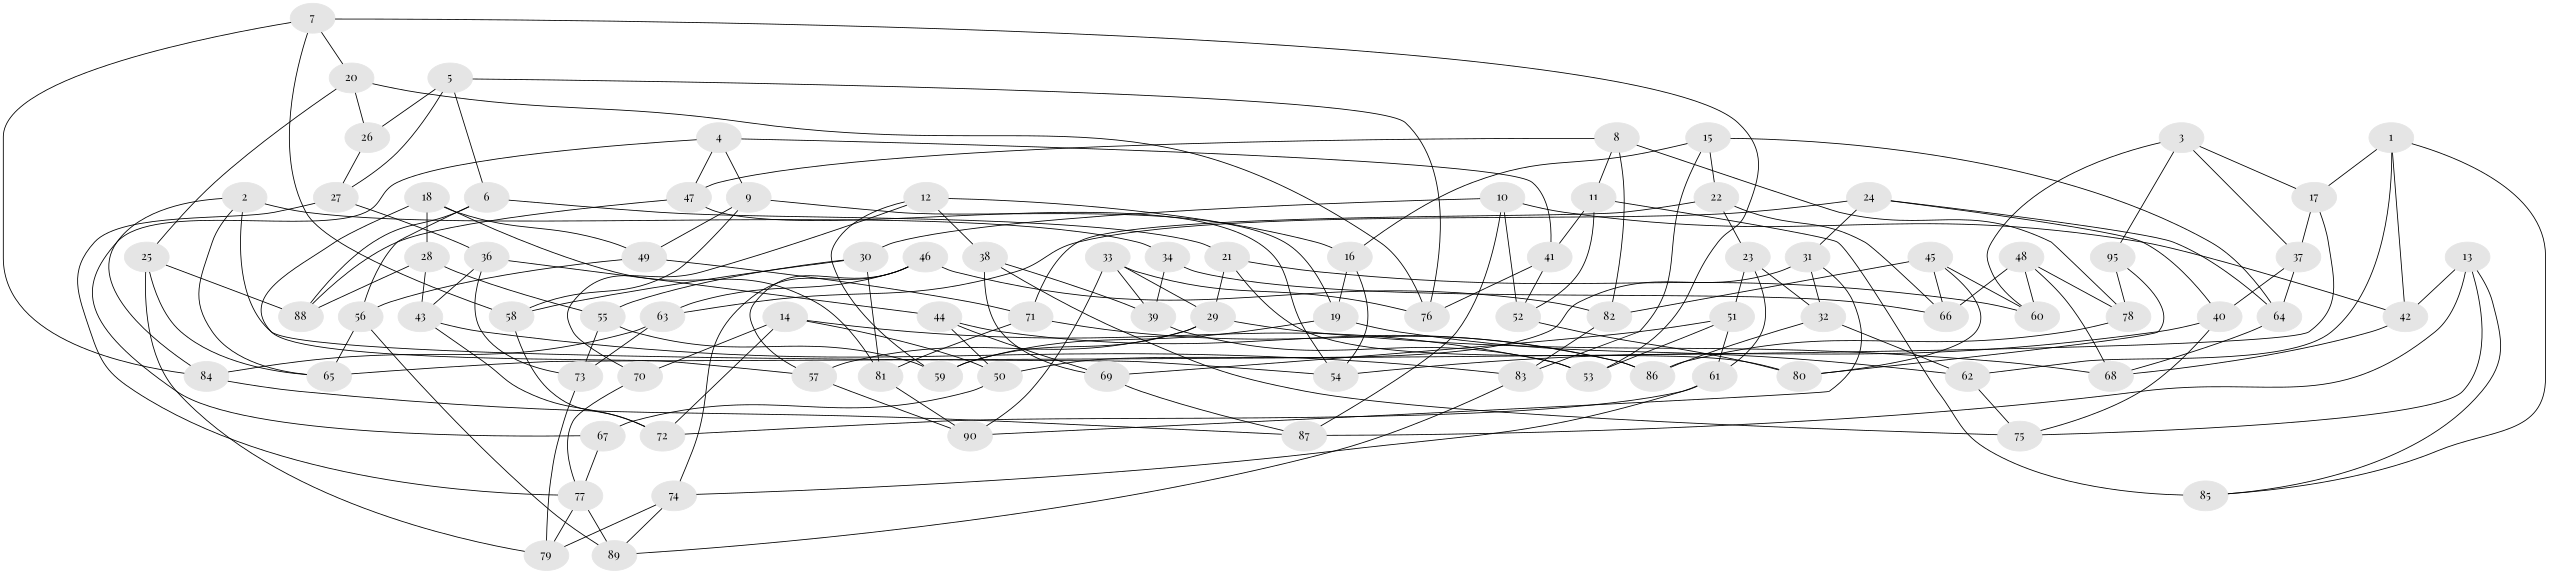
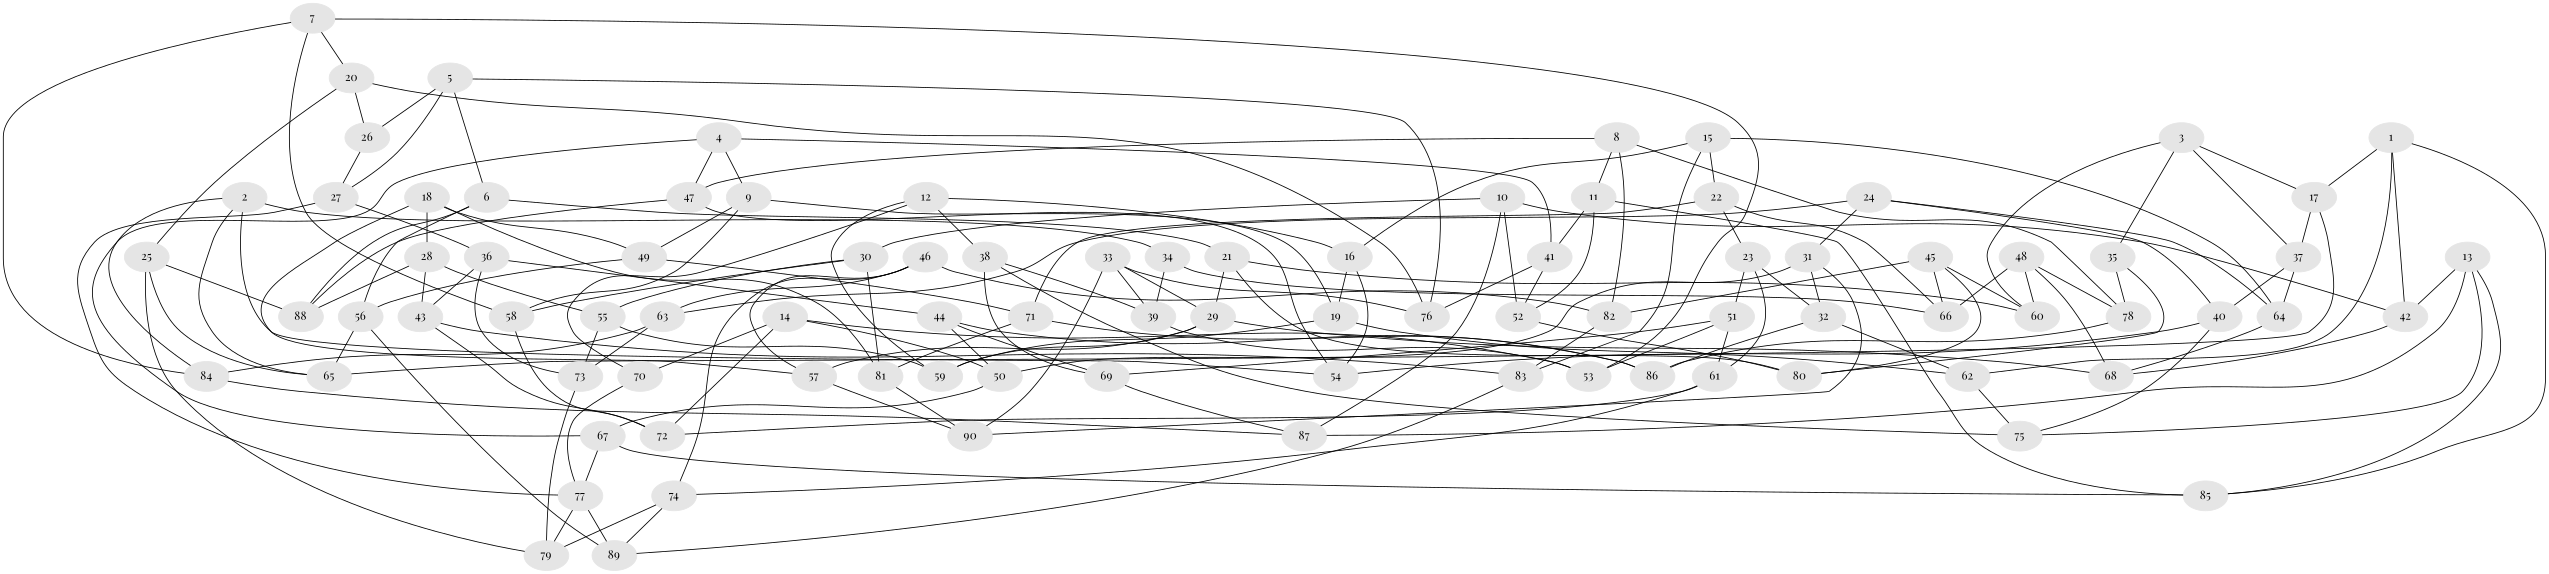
(2113, 257) -> (2113, 257)
none -> (1400, 487)
